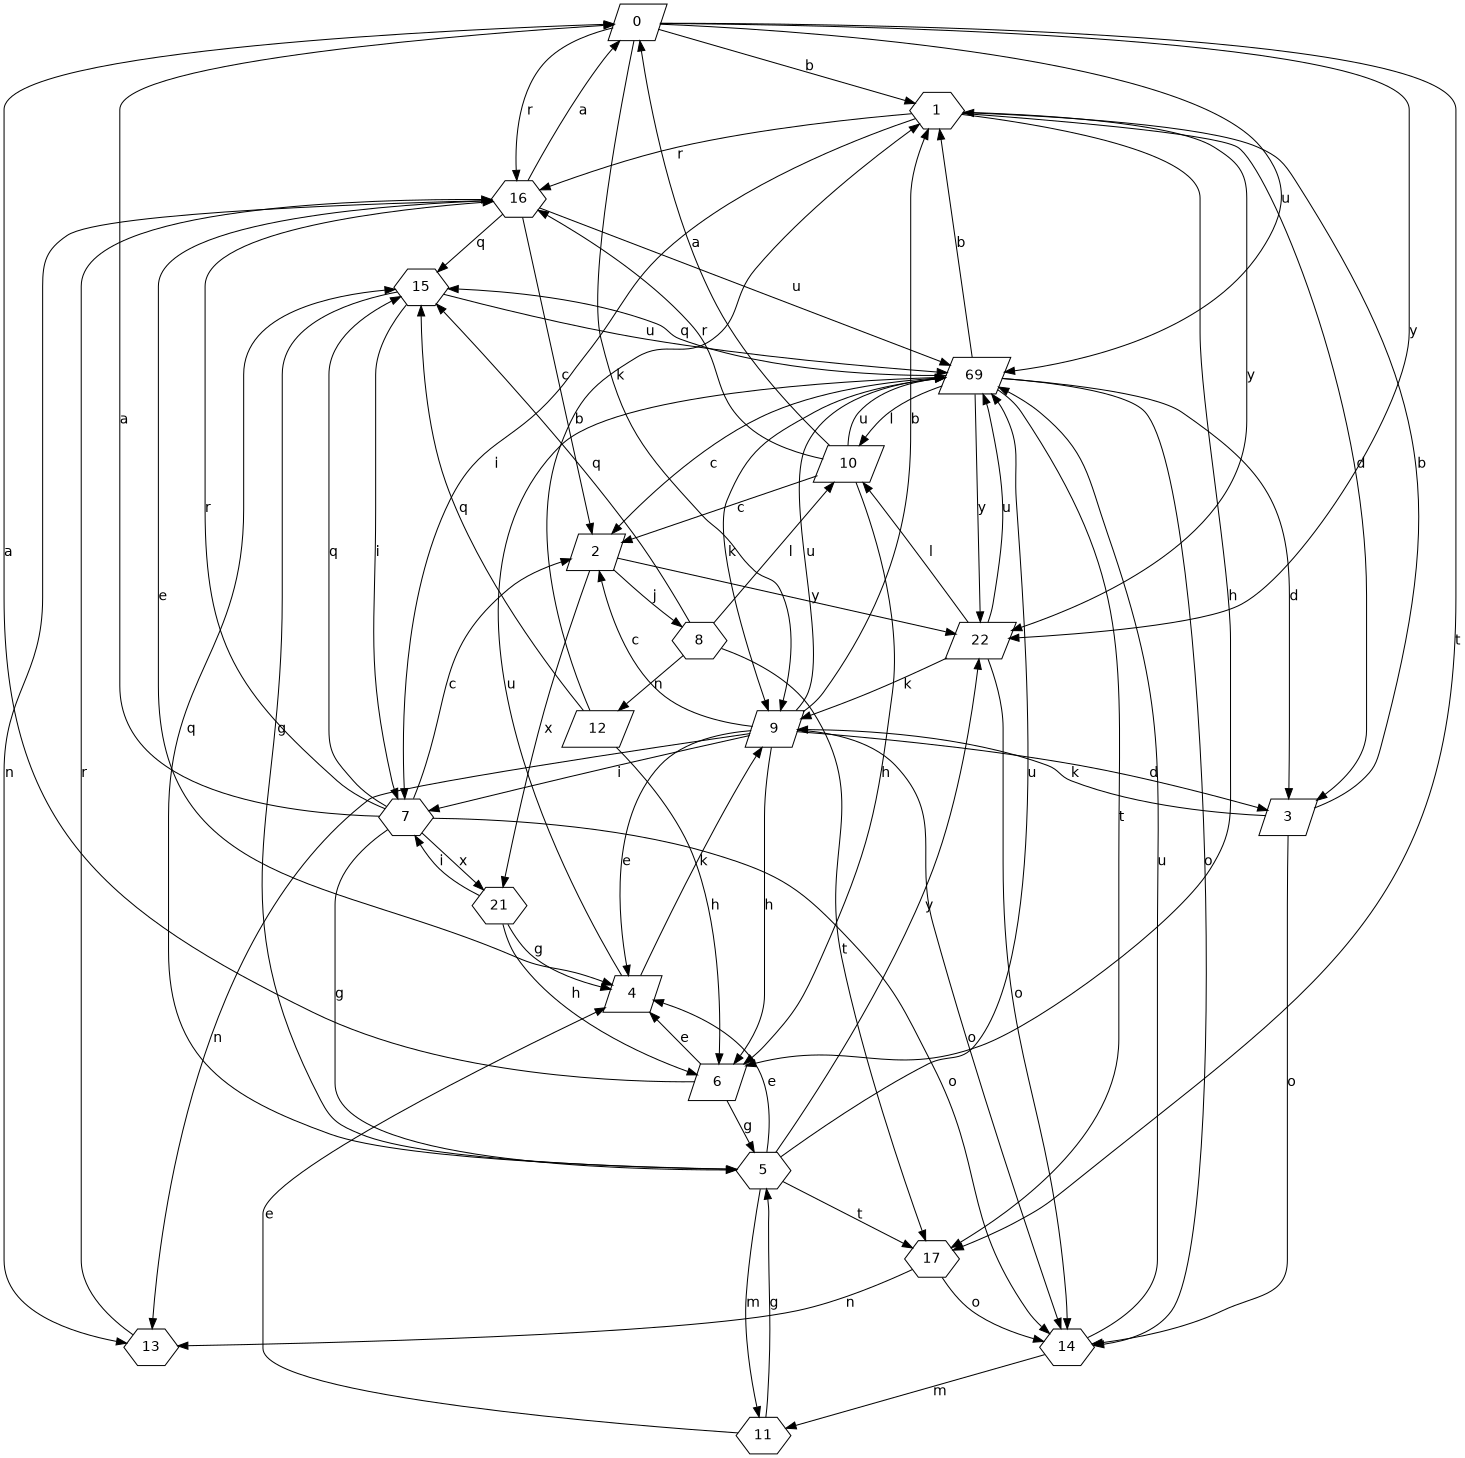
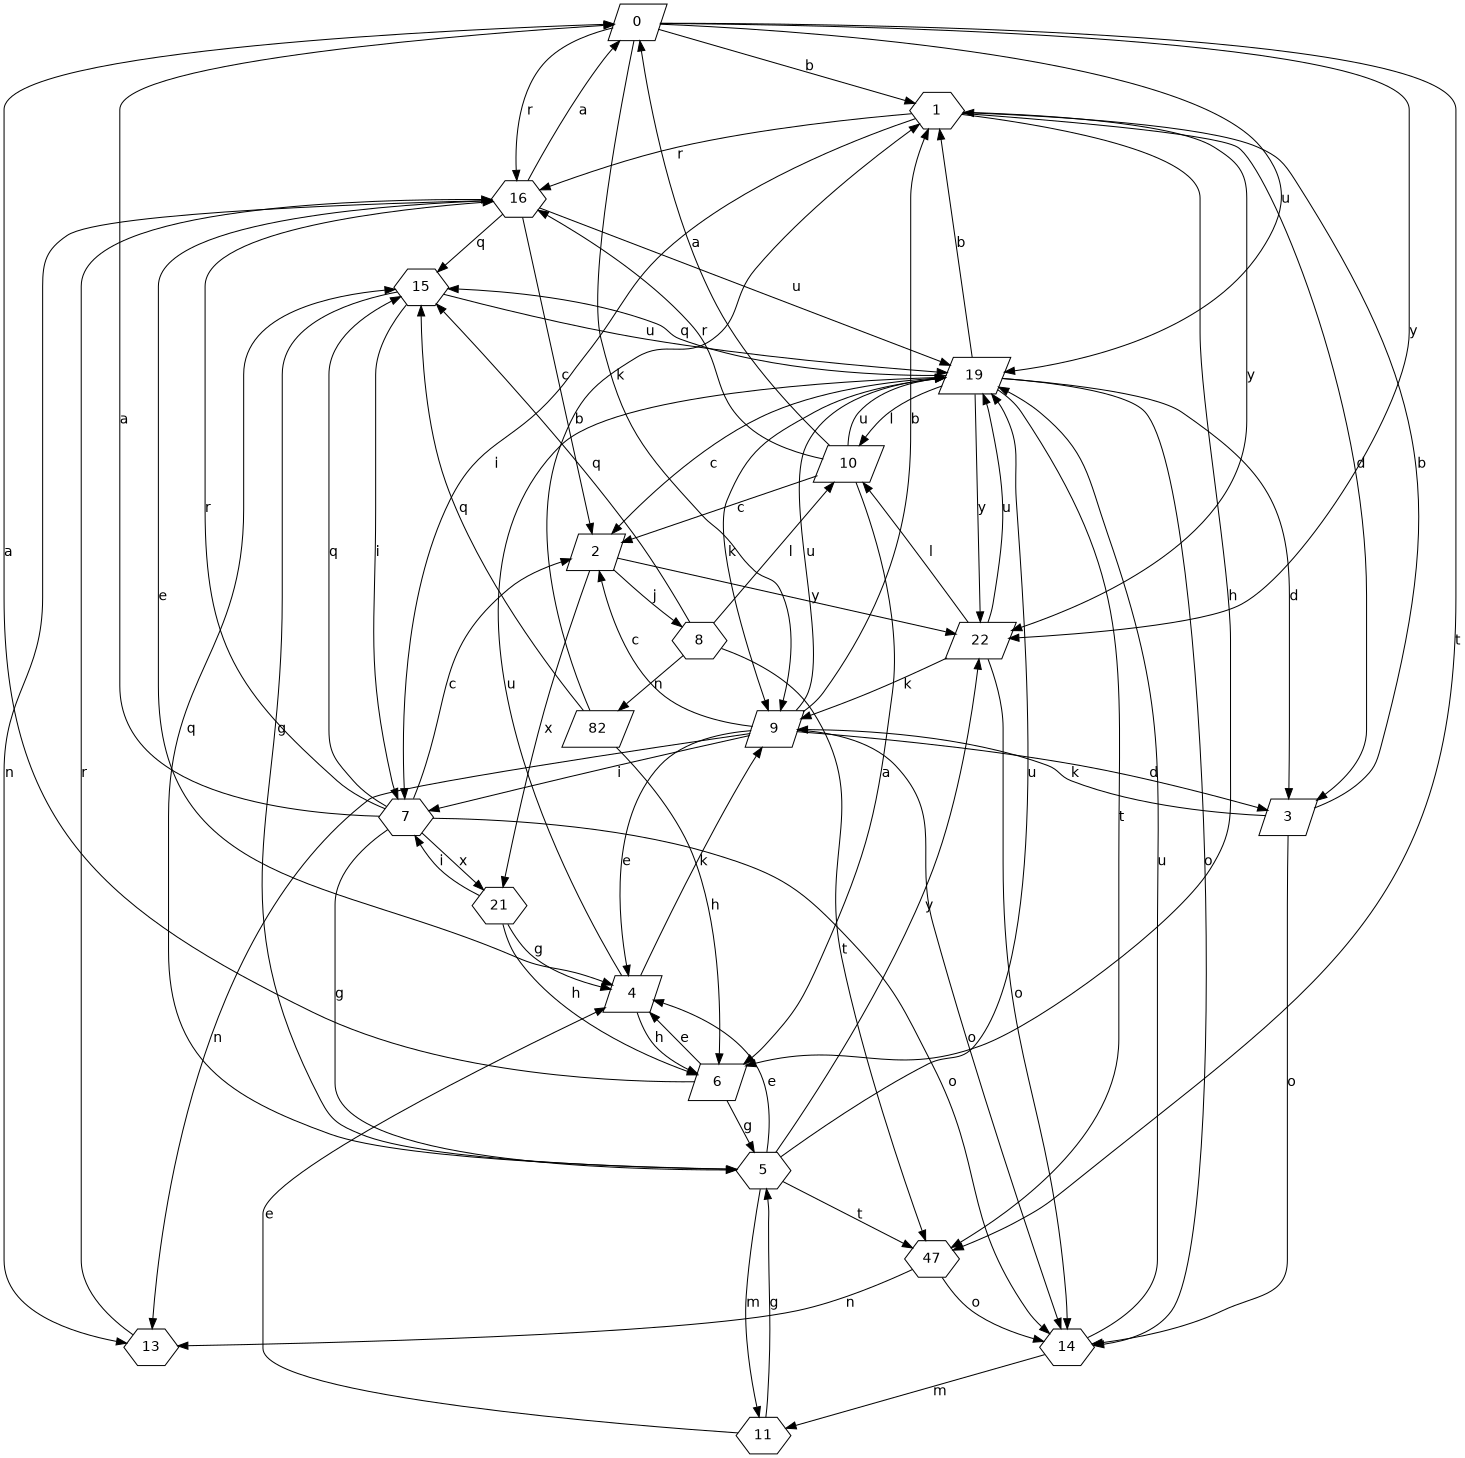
(975, 376) -> (975, 376)
(598, 729) -> (598, 729)
(886, 773) -> (886, 773)
(765, 904) -> (656, 1047)
(932, 1259) -> (932, 1259)
